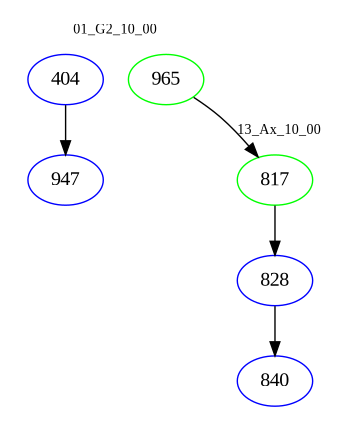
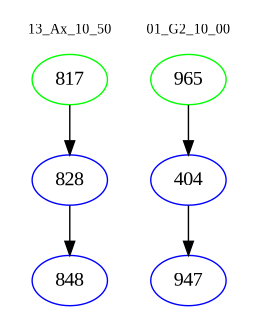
(235, 131) -> (188, 123)
(280, 131) -> (70, 30)
(275, 381) -> (70, 281)
